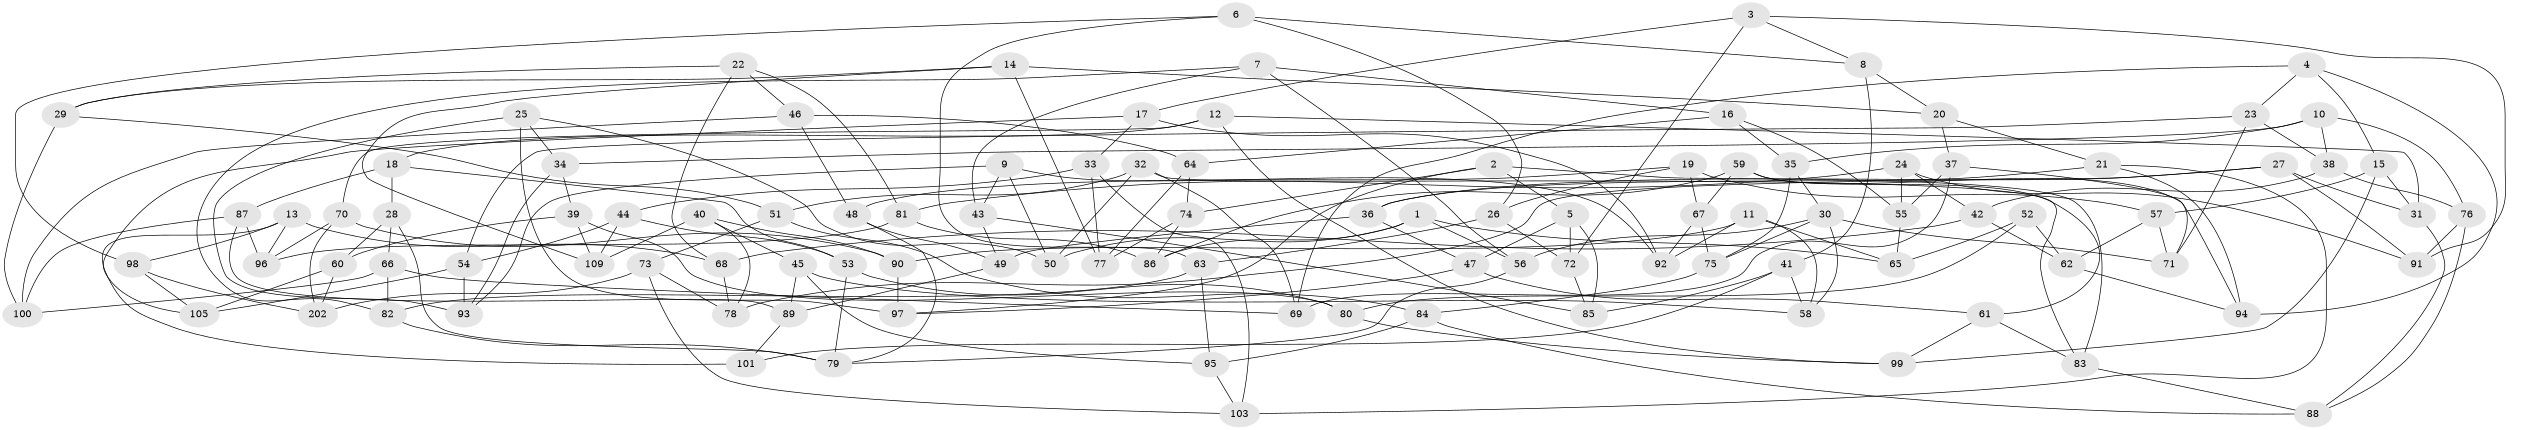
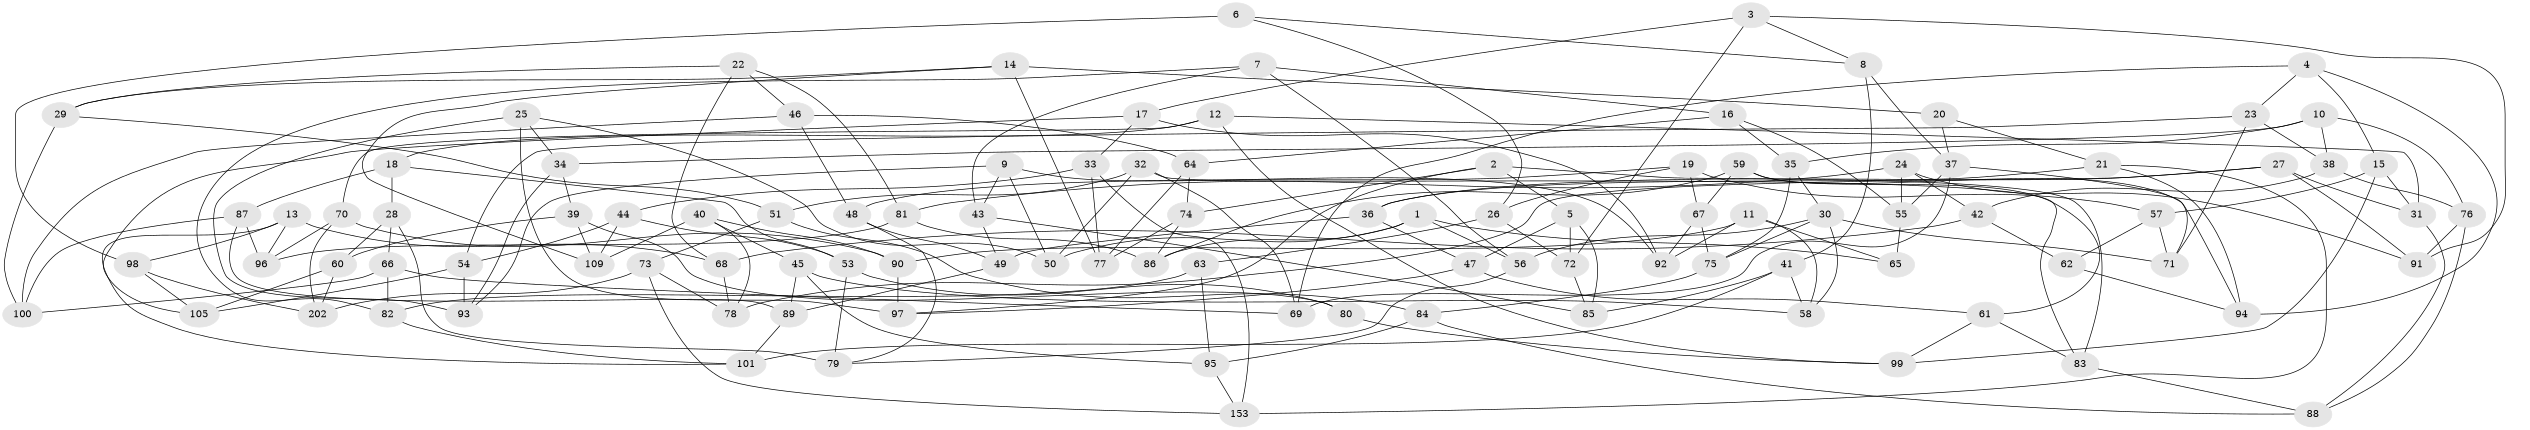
(1902, 90) -> (1905, 117)
(942, 99) -> none
(2028, 215) -> none
(609, 345) -> (563, 353)
(1240, 414) -> (1240, 414)
